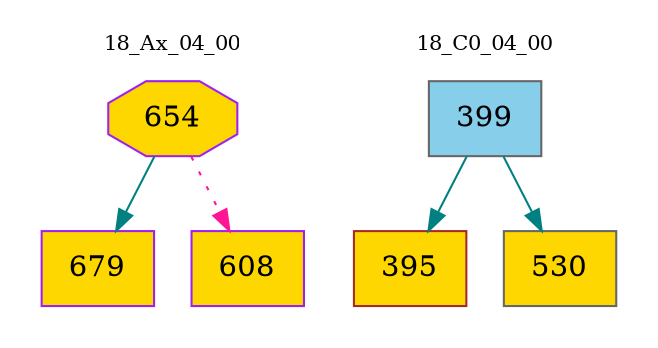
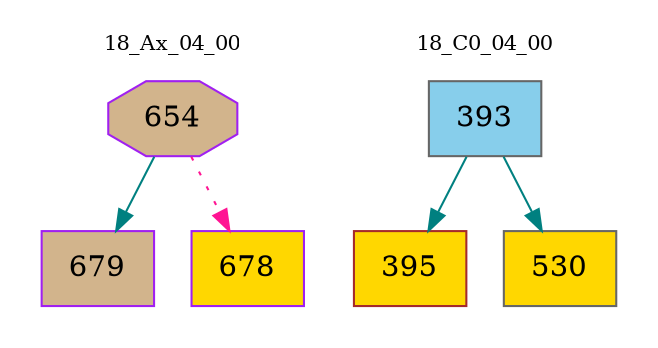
(173, 119) -> (173, 119)
(485, 119) -> (485, 119)
(98, 269) -> (98, 269)
(248, 269) -> (248, 269)
